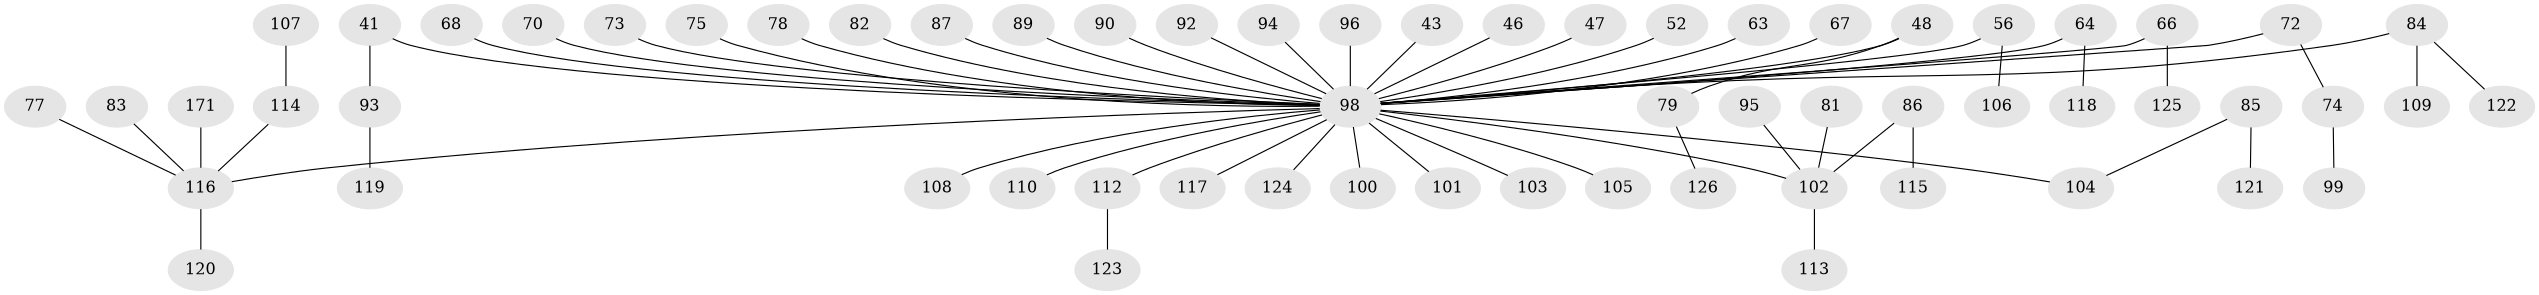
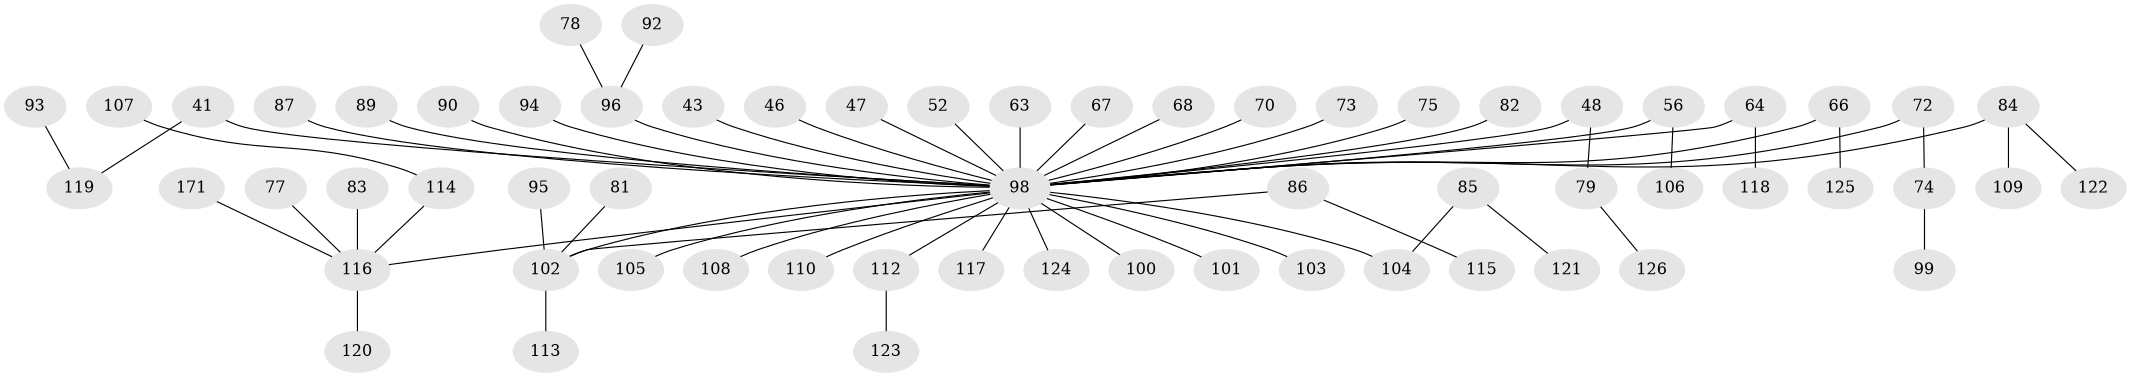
(370, 66) -> (142, 147)
(1269, 66) -> (632, 66)
(954, 75) -> (591, 66)
